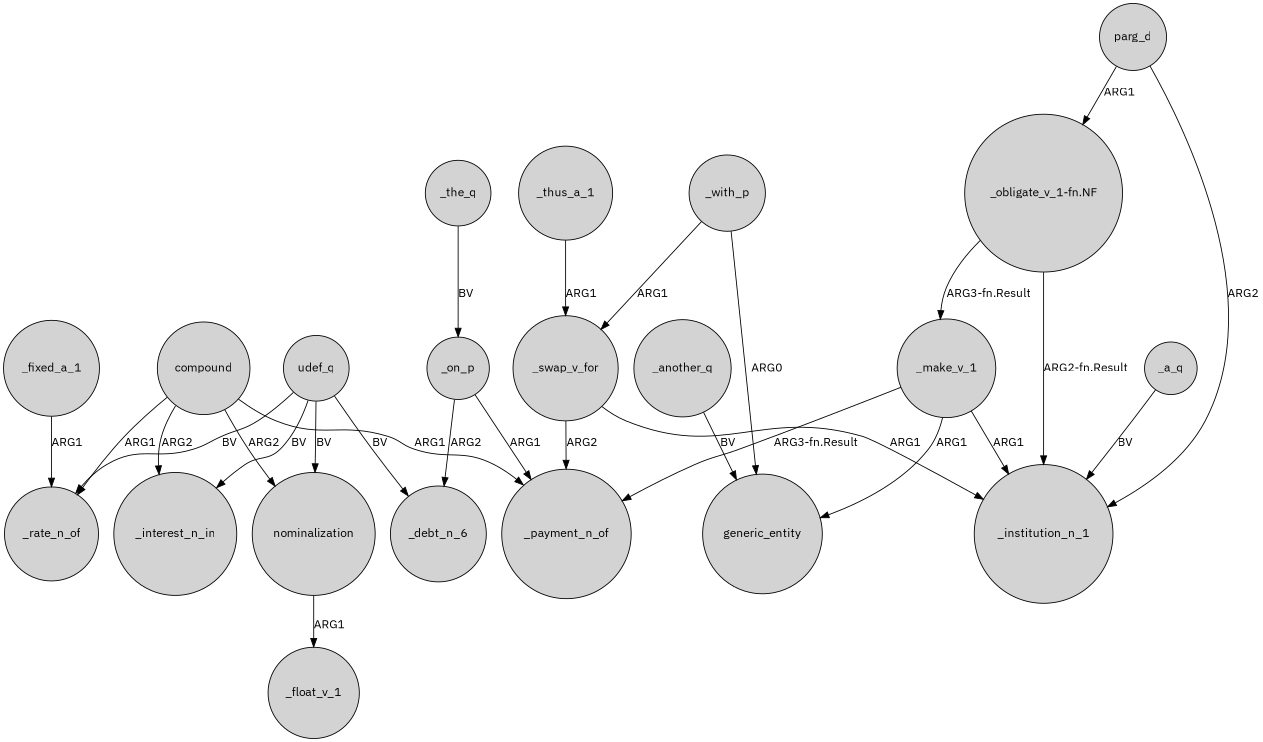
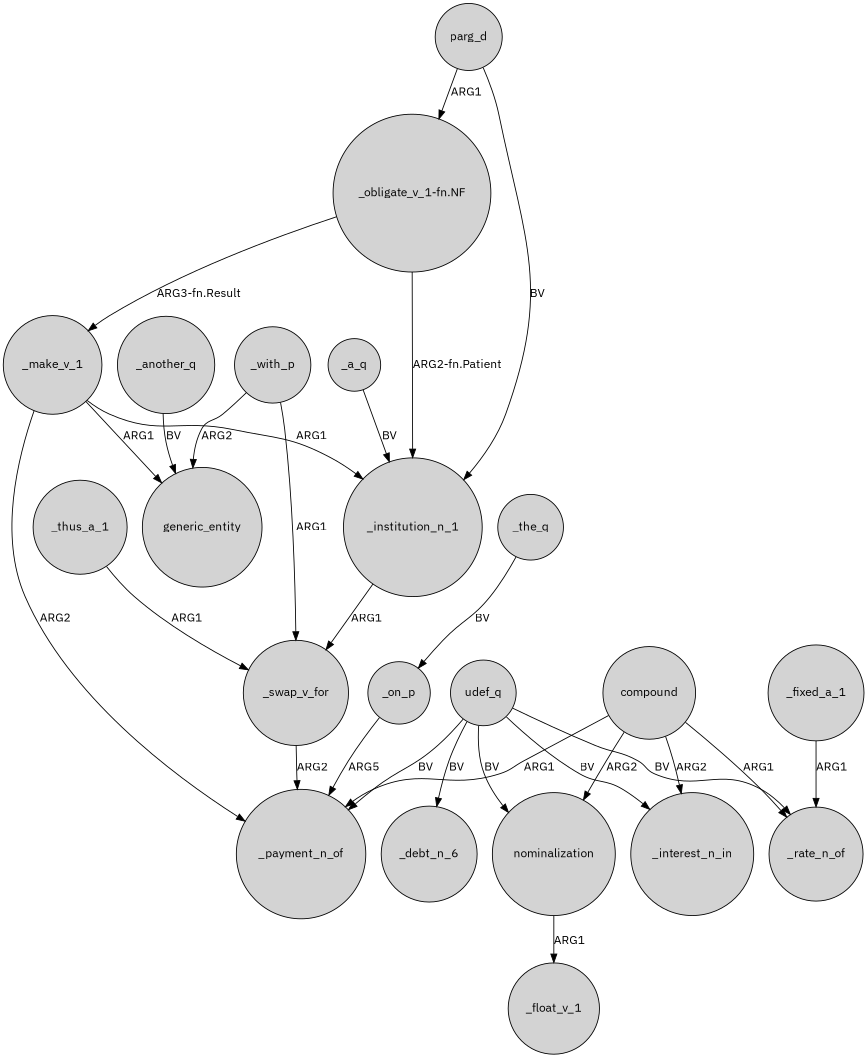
(1244, 294) -> (537, 294)
(767, 368) -> (217, 436)
(1086, 368) -> (458, 365)
(774, 429) -> (352, 613)
(450, 438) -> none
(526, 443) -> (364, 767)
(816, 443) -> (56, 618)
none -> (412, 765)
